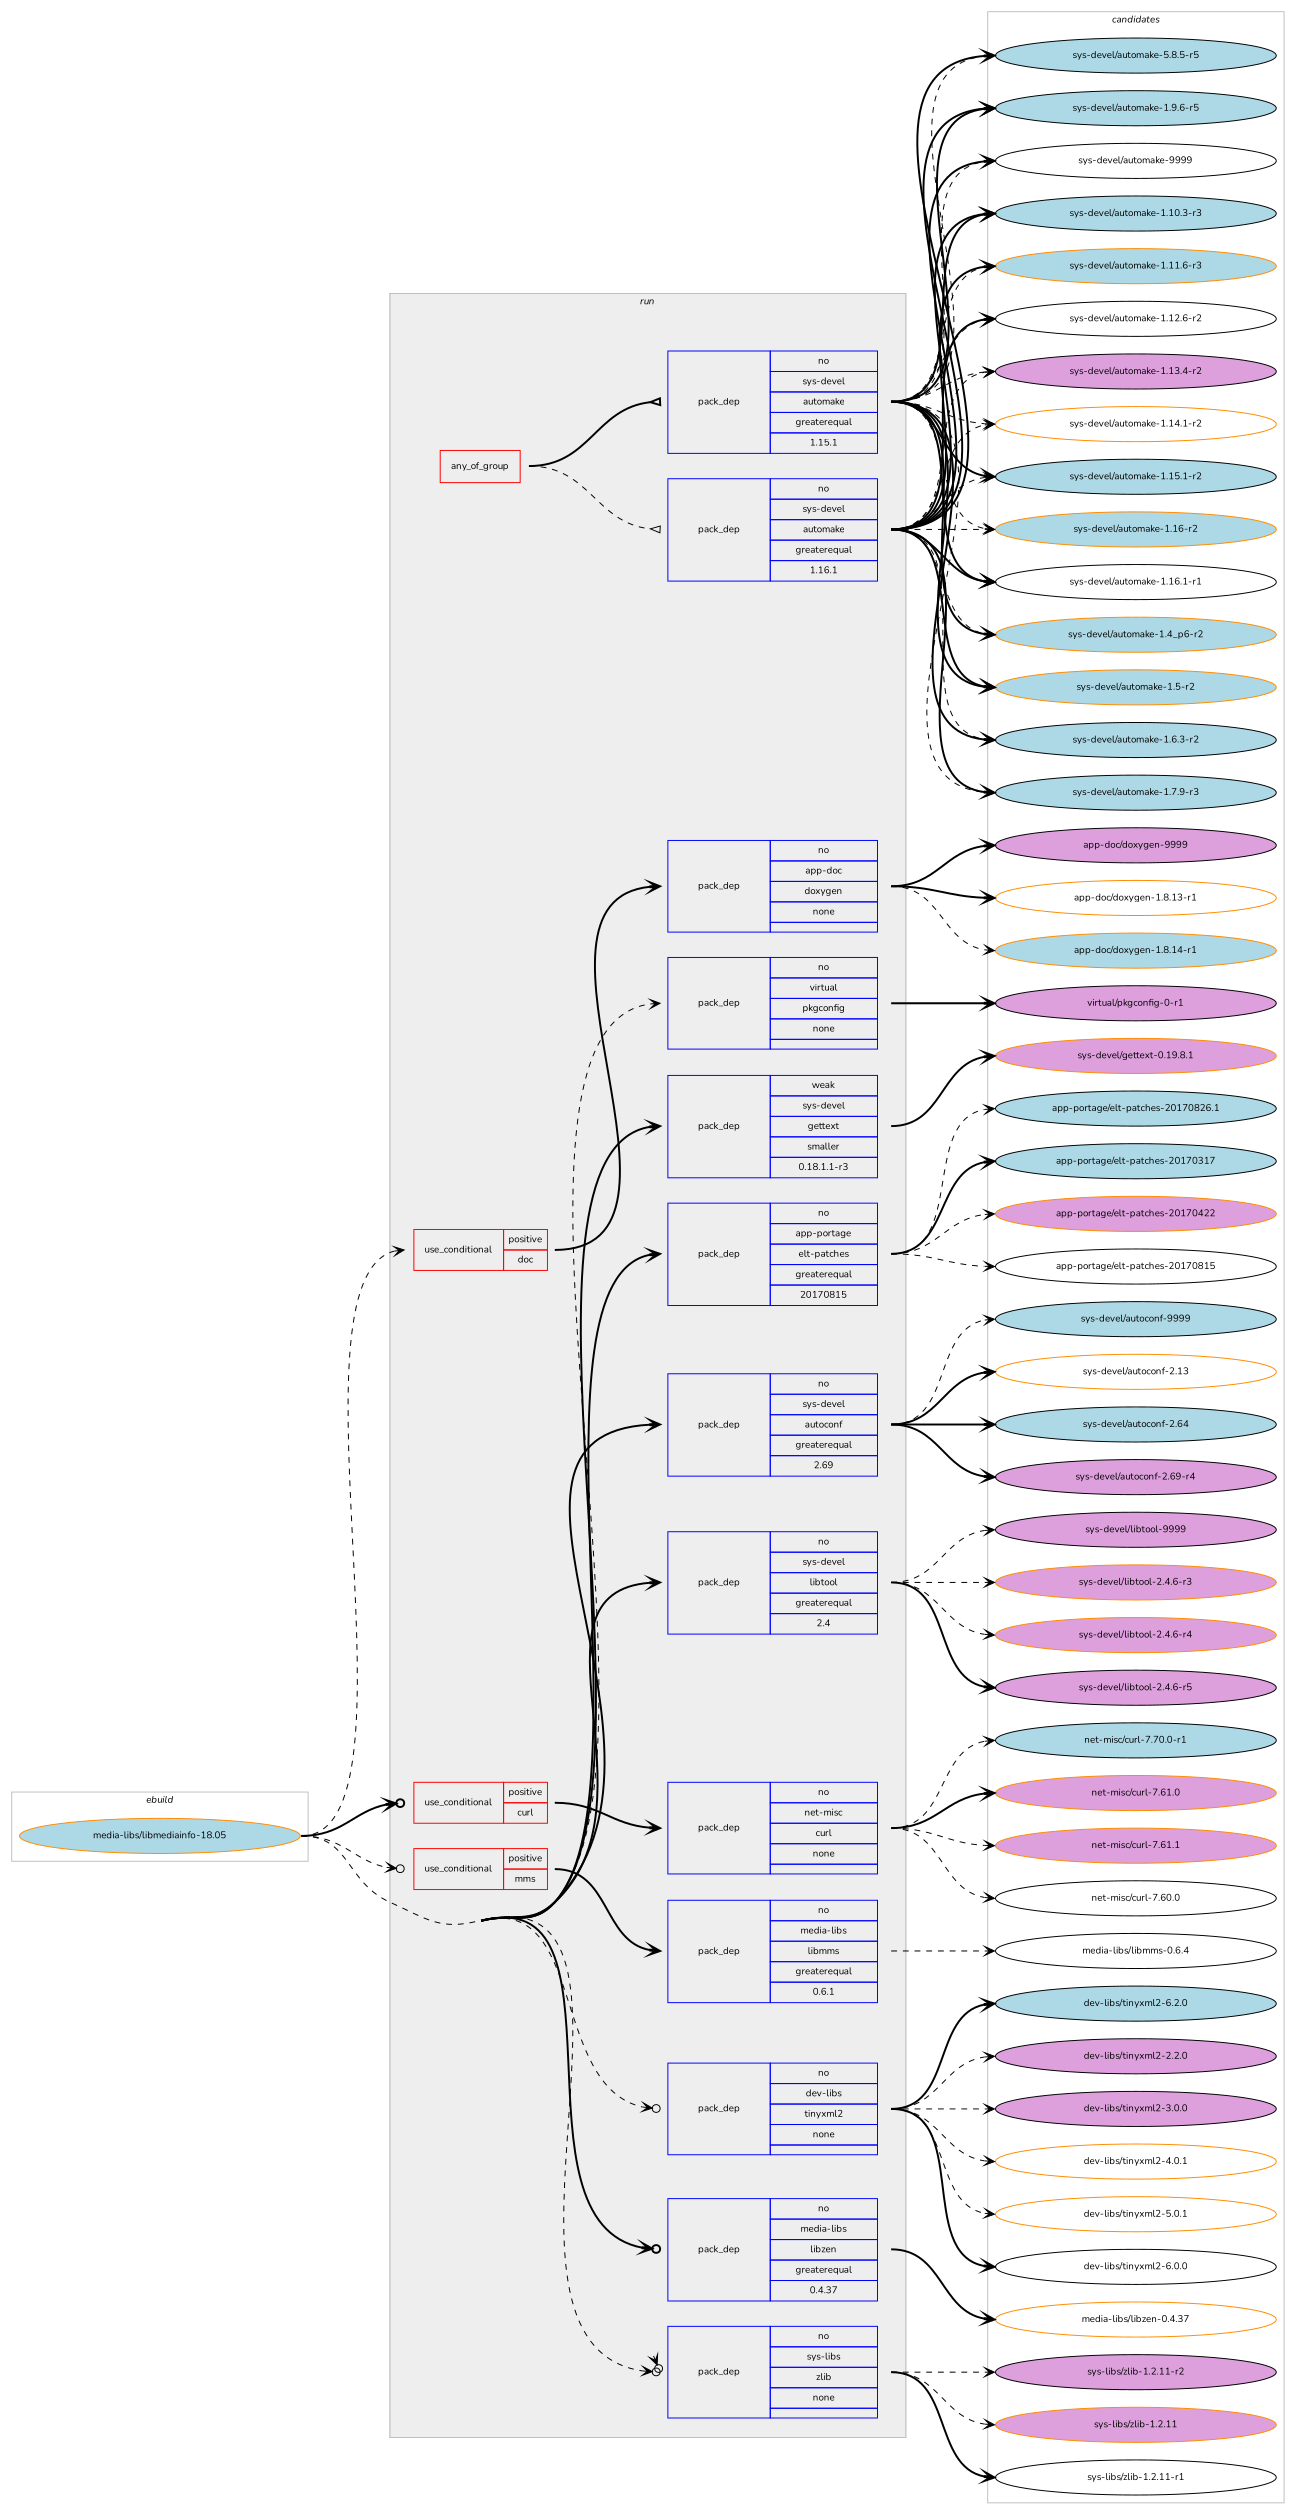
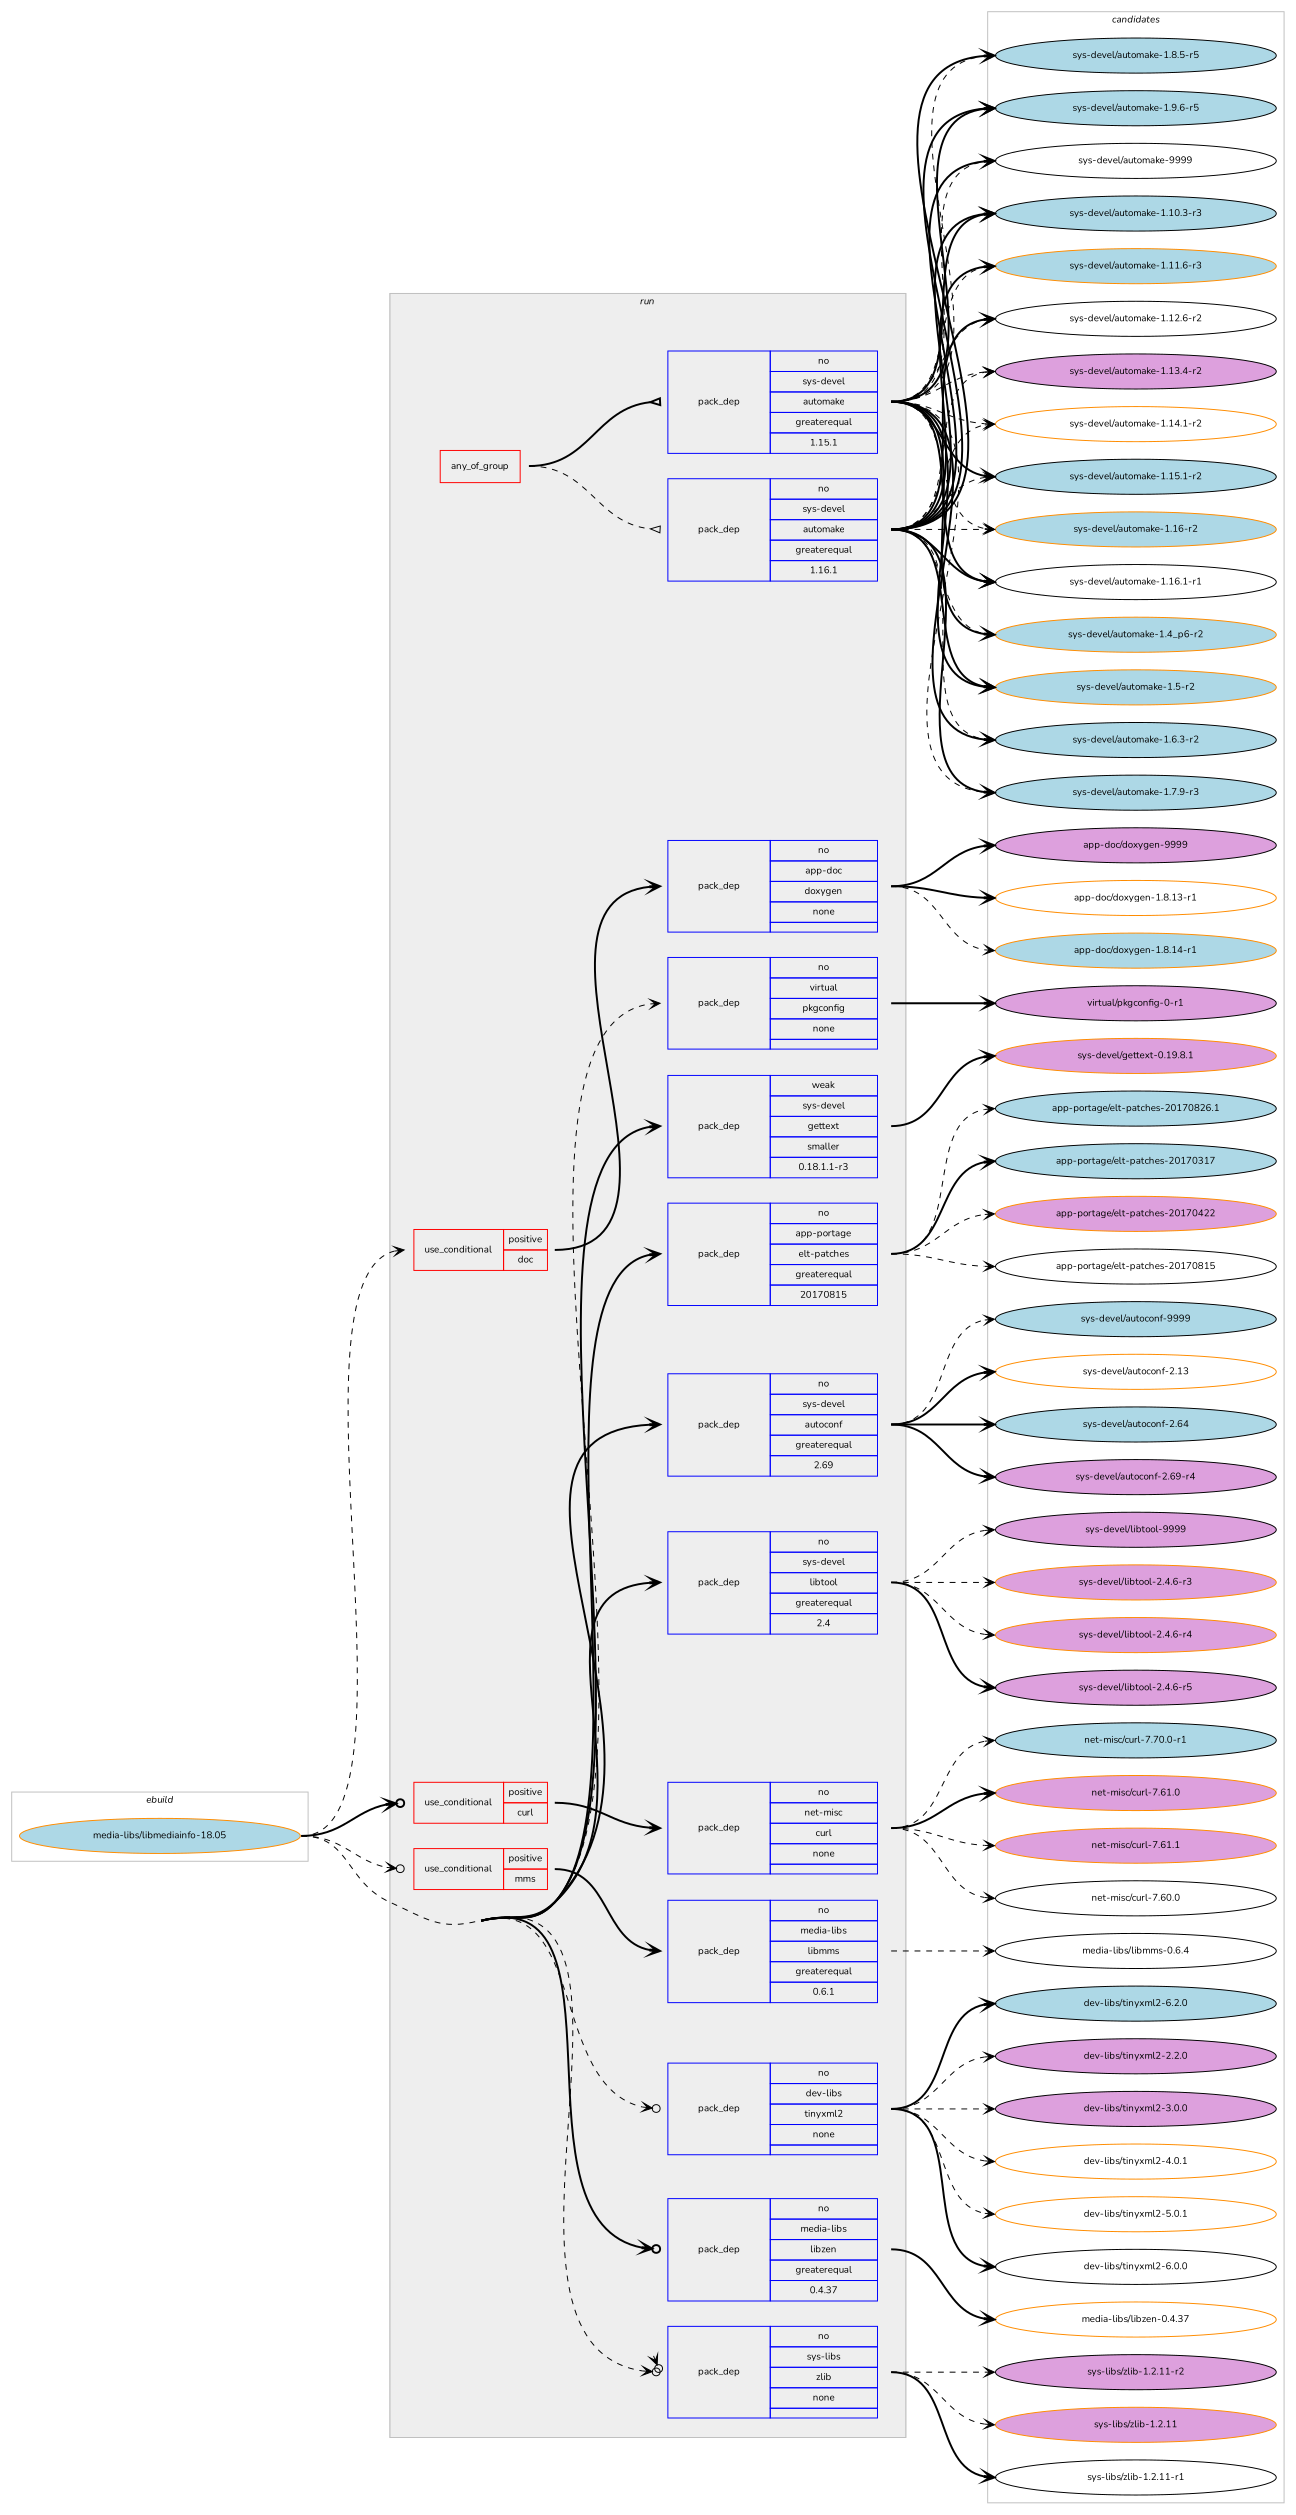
(1136, 56) -> (1136, 56)
